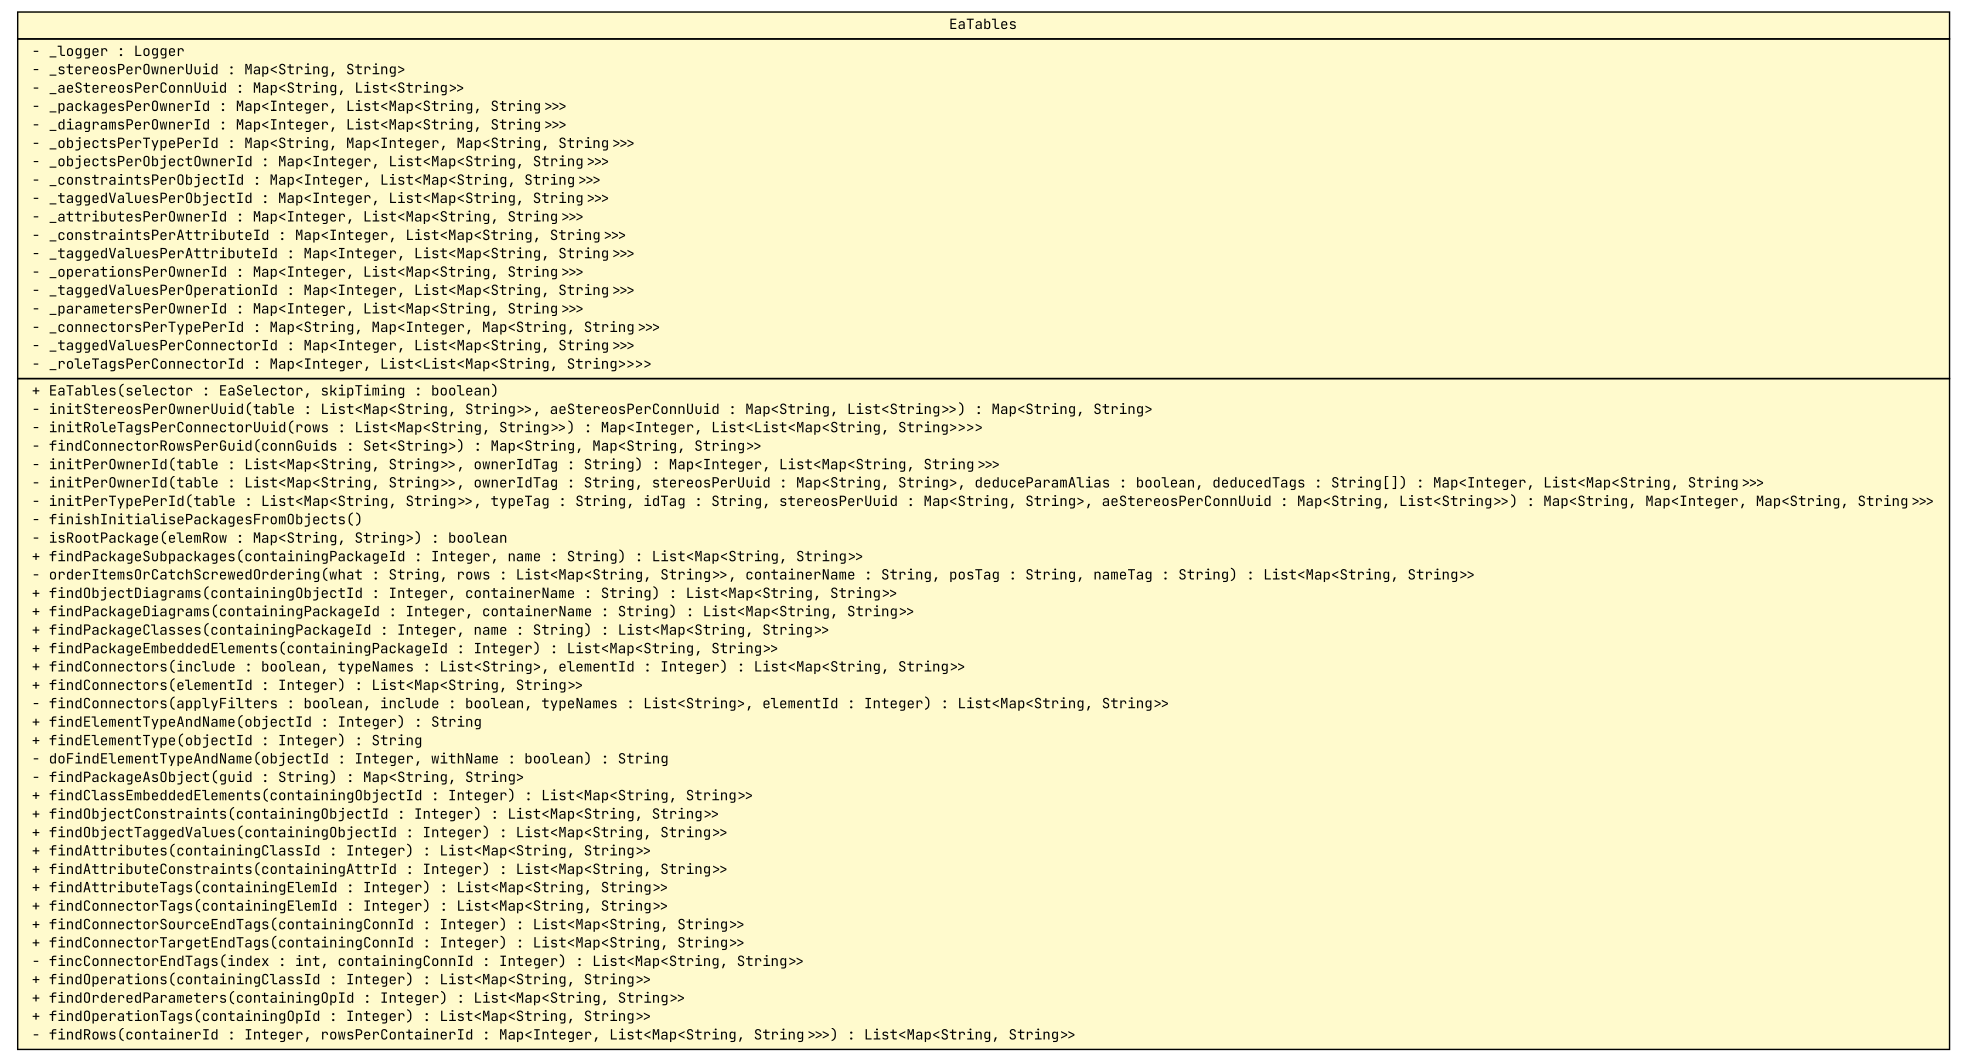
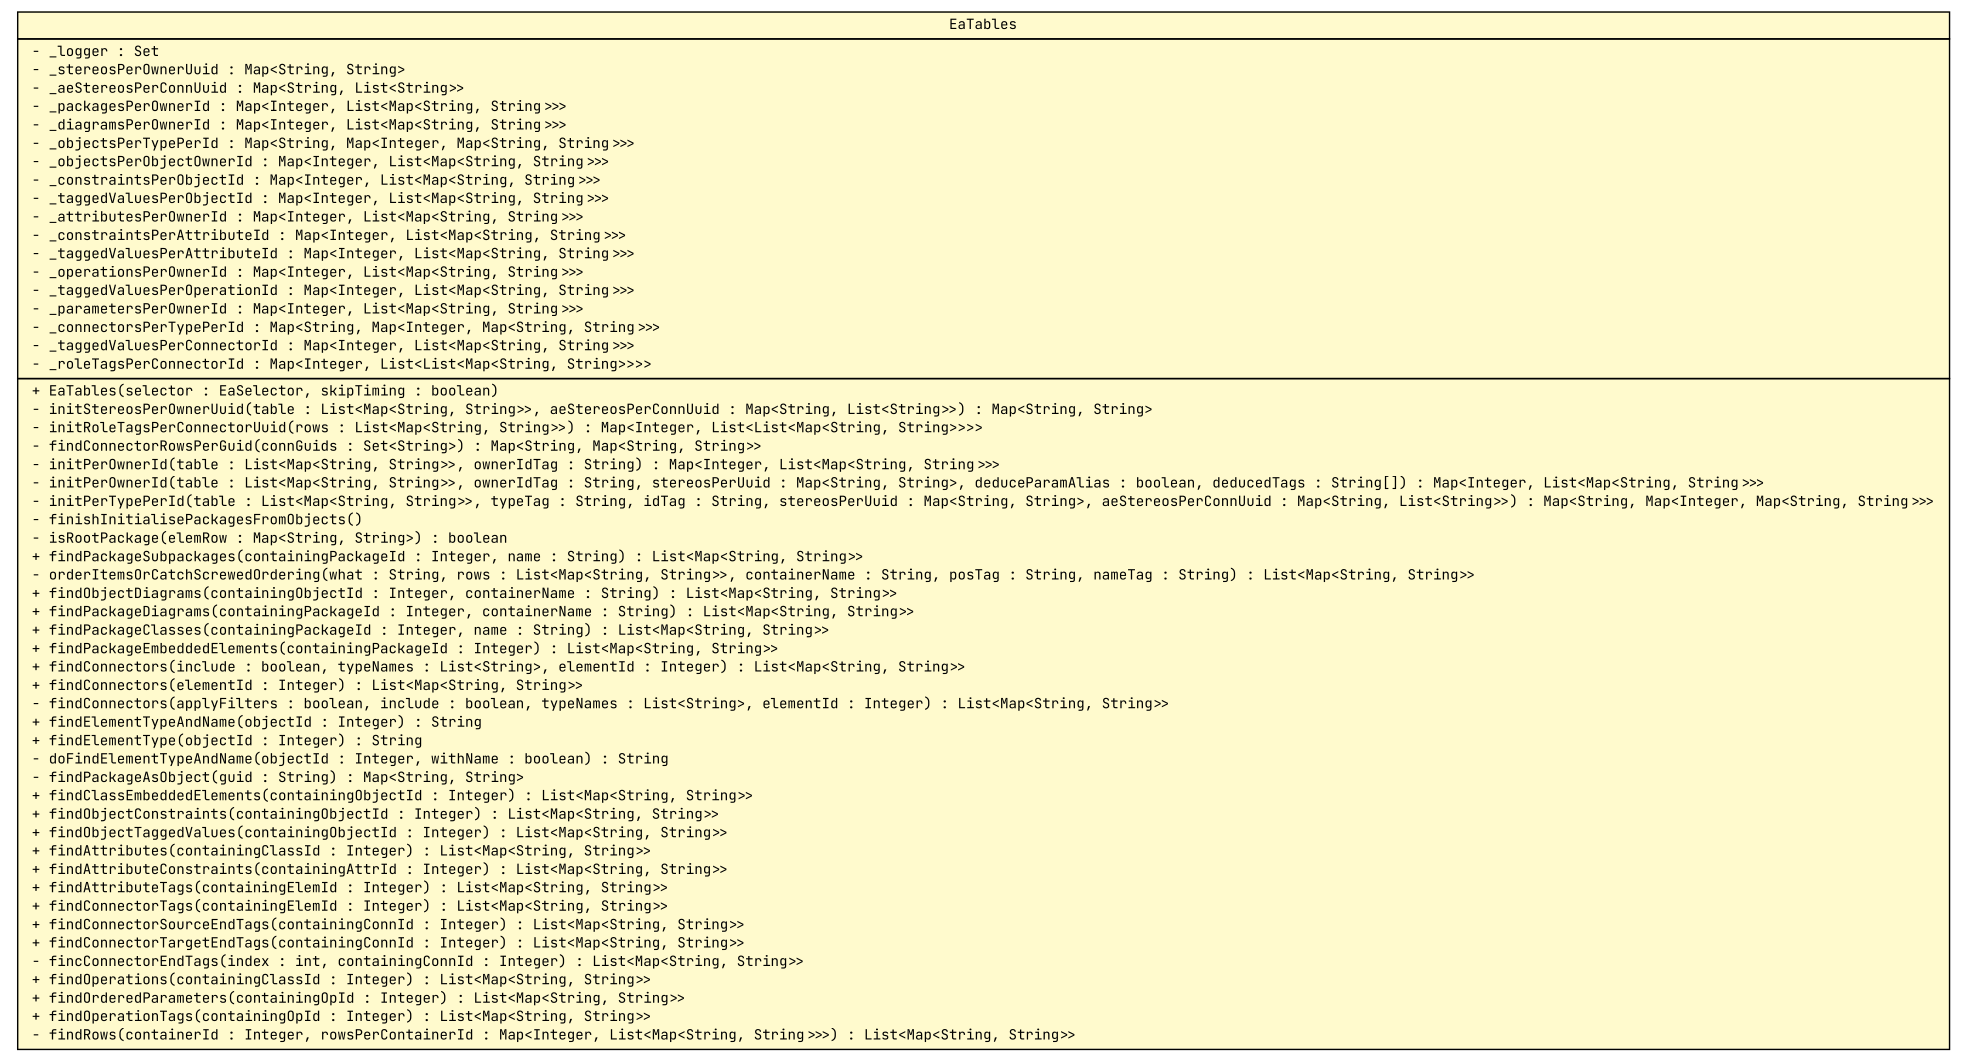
(109, 52) -> (96, 52)
